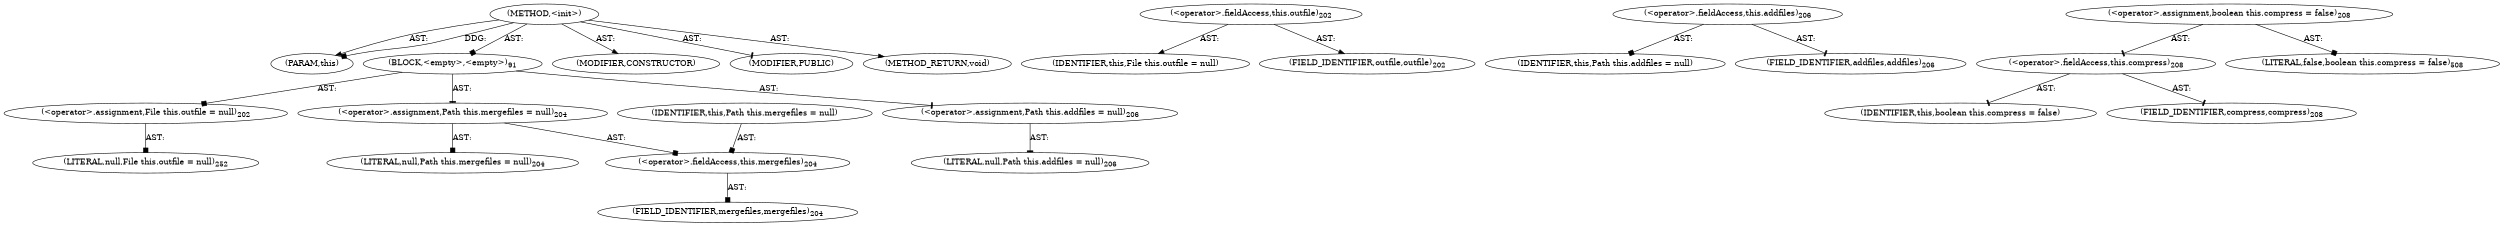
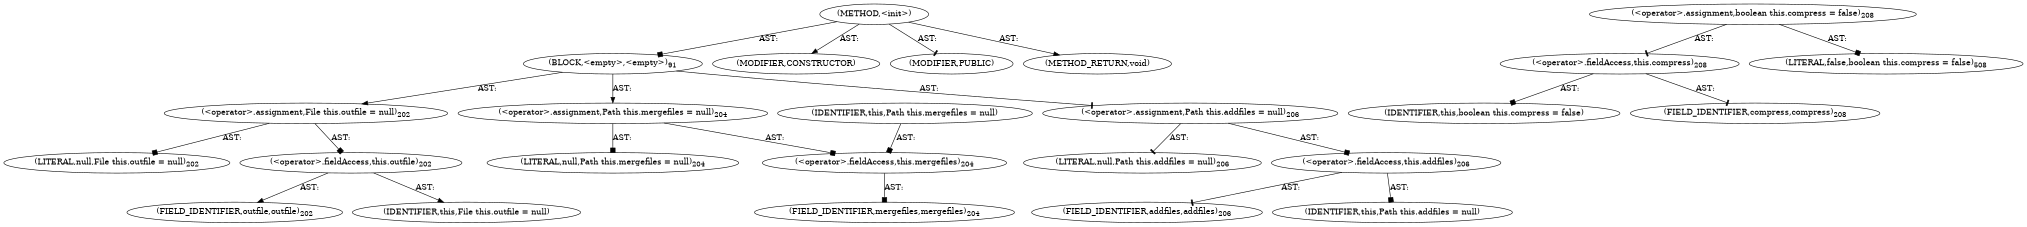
(312, 64) -> none
(453, 87) -> (613, 86)
(305, 88) -> (465, 88)
(2030, 88) -> (1555, 88)
none -> (326, 136)
none -> (1286, 138)
(221, 162) -> (193, 162)
